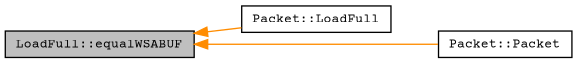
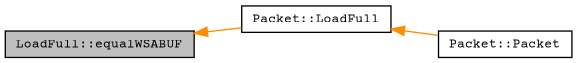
(323, 44) -> (421, 33)
